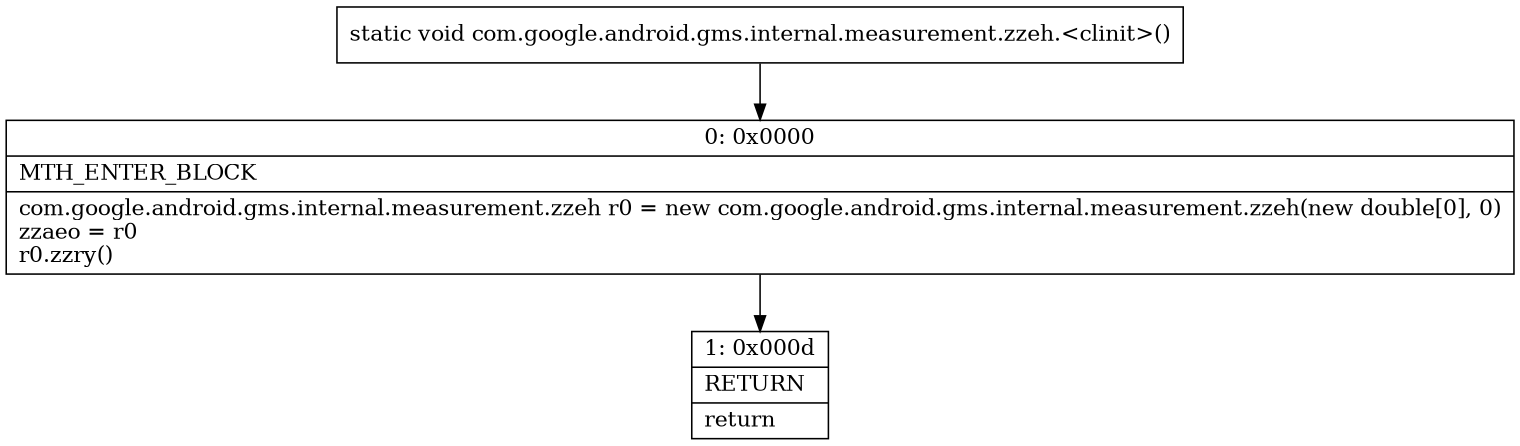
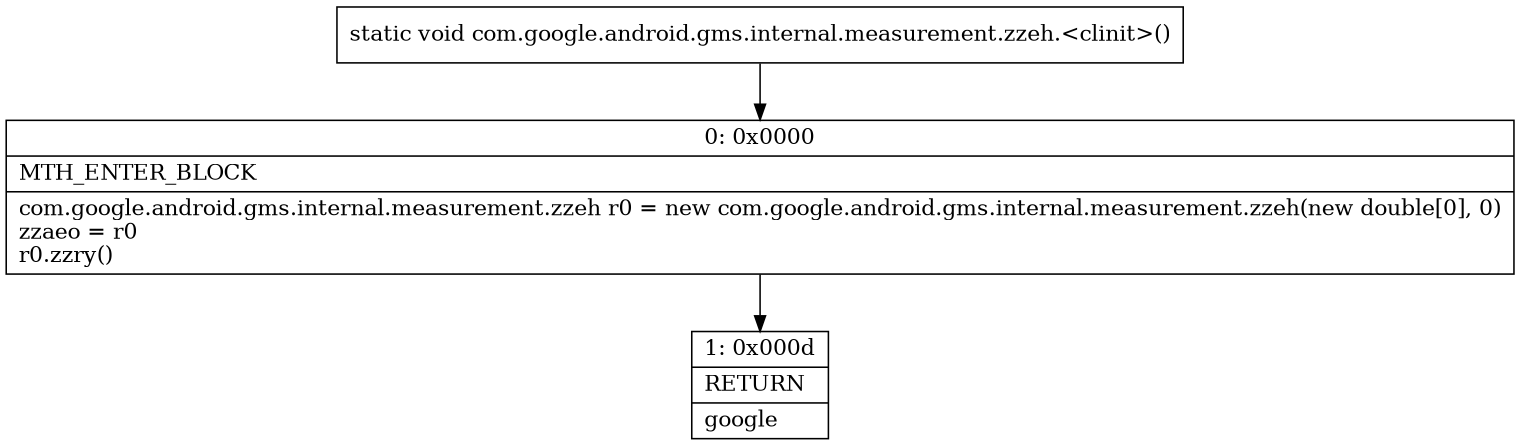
(740, 420) -> (741, 420)
